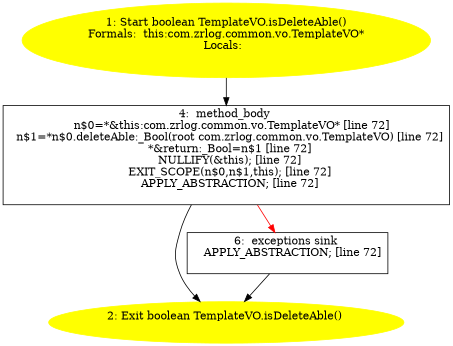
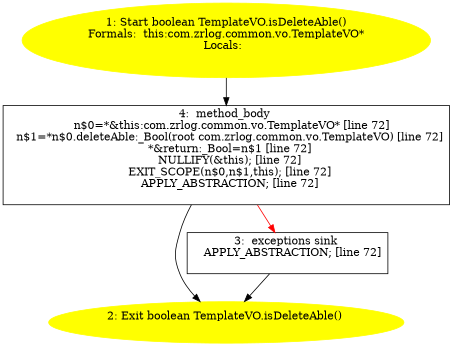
(288, 253) -> (288, 253)
